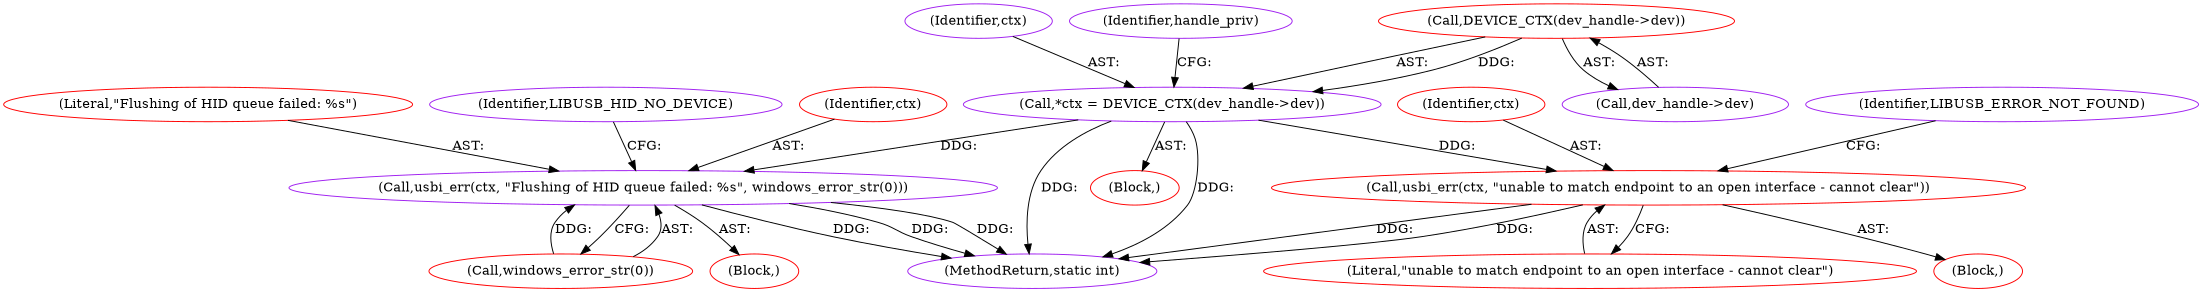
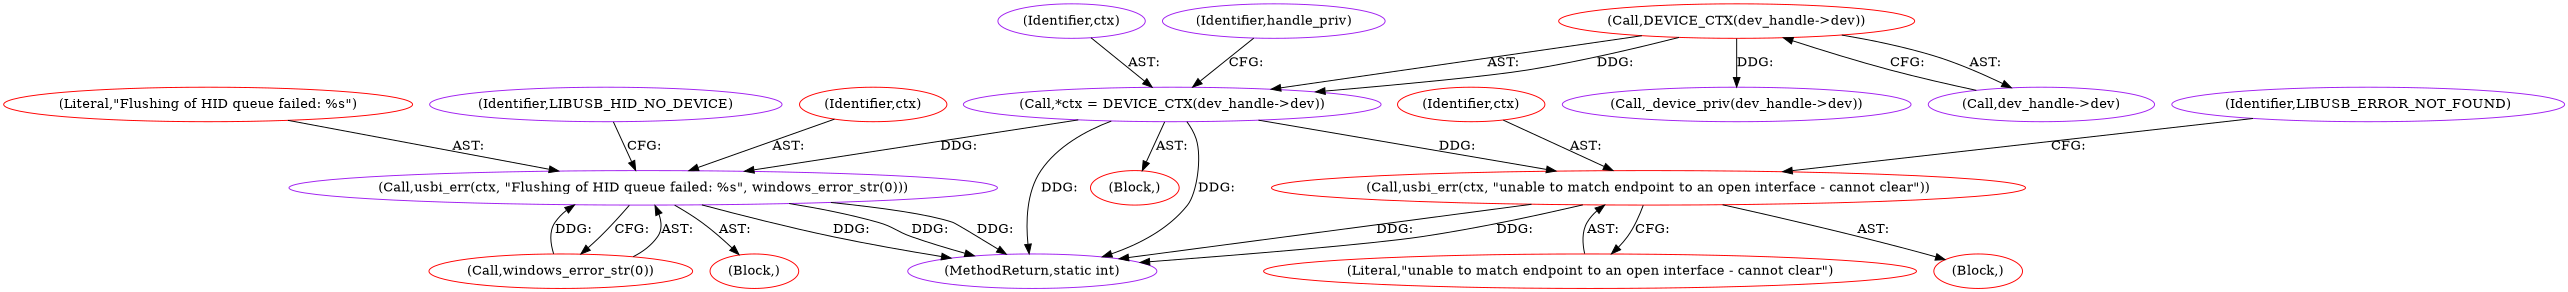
(1655, 63) -> (1910, 63)
none -> (1737, 104)
